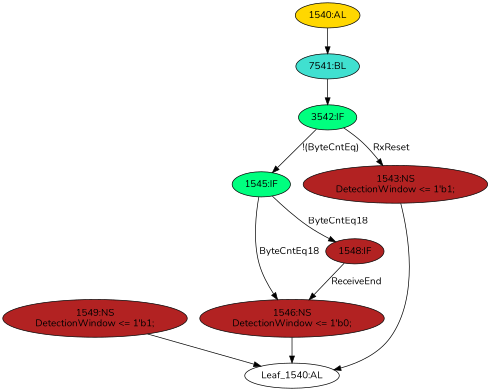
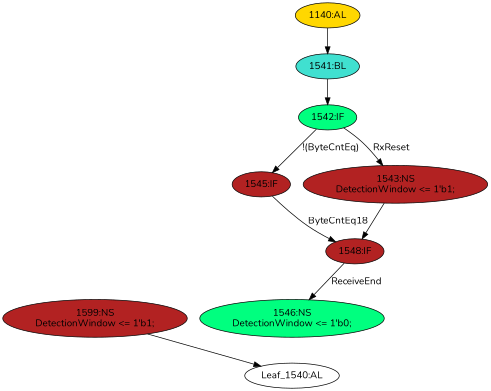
(328, 15) -> (328, 15)
(328, 66) -> (328, 66)
(328, 117) -> (328, 117)
(261, 184) -> (261, 184)
(256, 247) -> none
(406, 301) -> (375, 218)
(95, 318) -> (95, 318)
(292, 318) -> (292, 318)
(292, 347) -> none
